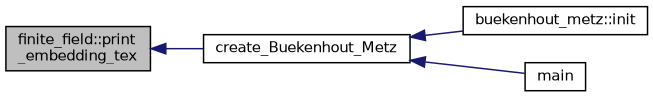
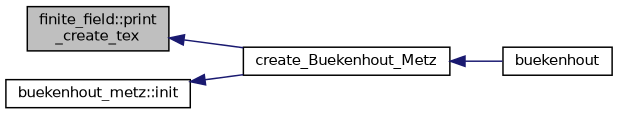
(444, 33) -> (224, 77)
(78, 49) -> (98, 29)
(555, 77) -> (558, 61)
